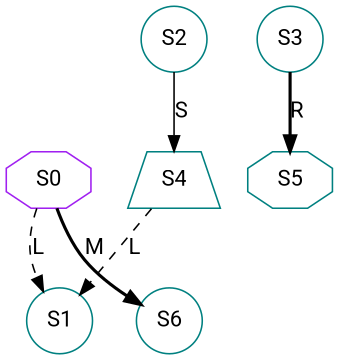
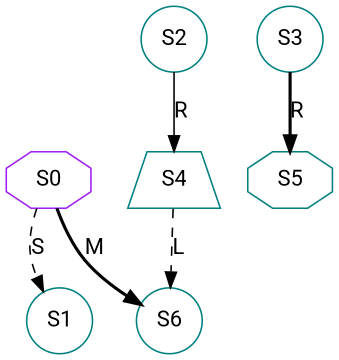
(182, 112) -> (182, 112)
(121, 246) -> (172, 240)
(38, 248) -> (38, 248)
